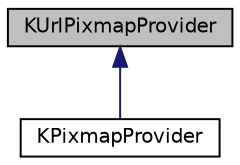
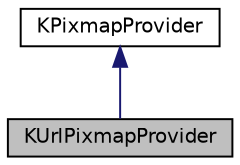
(120, 93) -> (120, 93)
